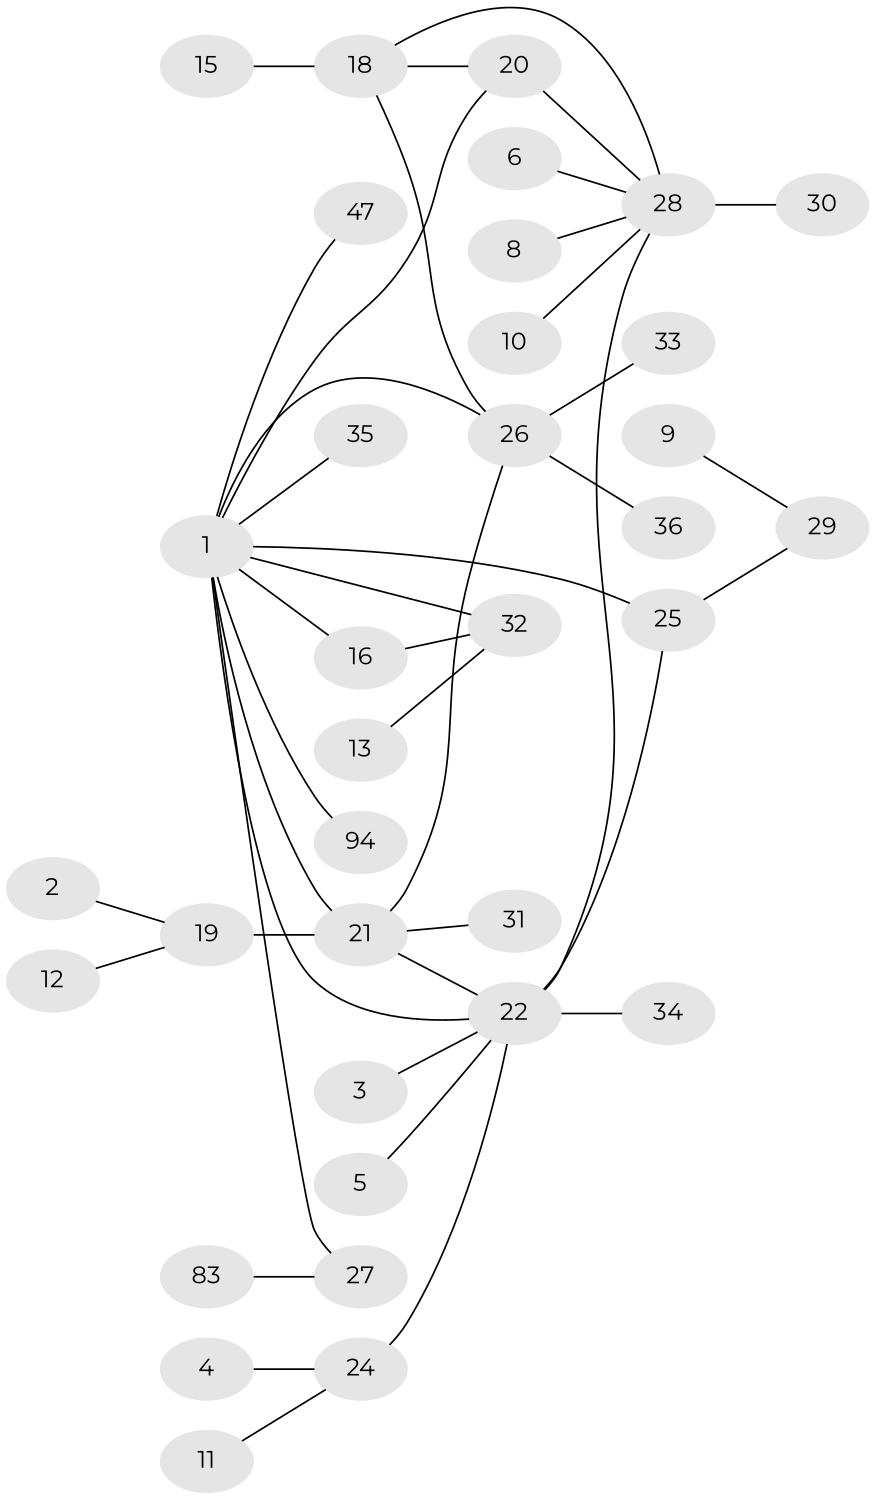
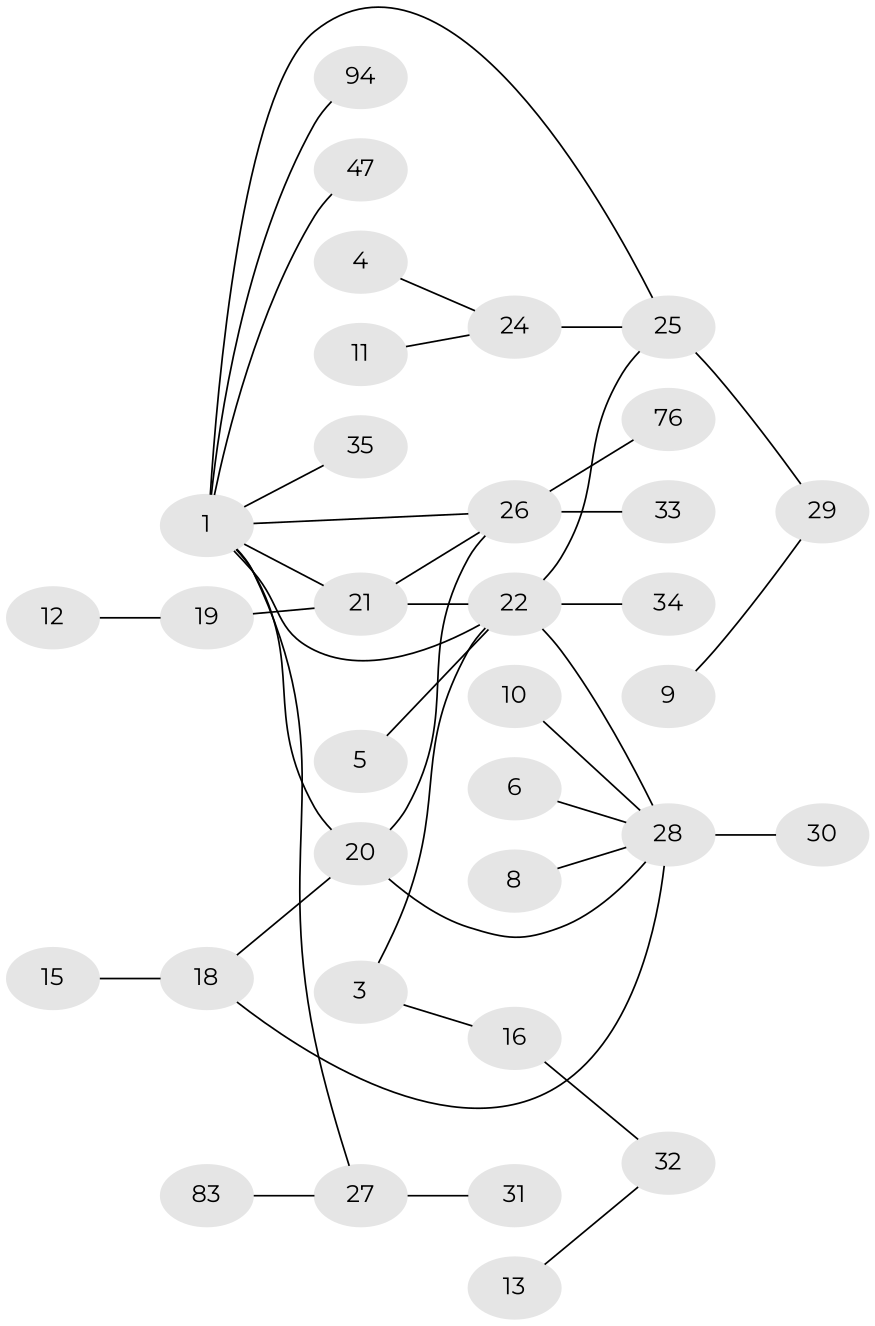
(428, 256) -> (439, 659)
(669, 528) -> (669, 419)
(361, 586) -> none
(284, 602) -> (438, 1015)
(53, 889) -> none
(438, 928) -> (438, 1196)
(463, 1201) -> (592, 327)
